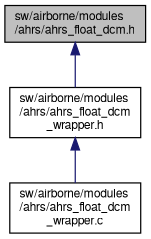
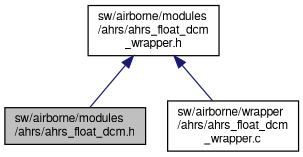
(75, 71) -> (108, 86)
(75, 208) -> (233, 126)
